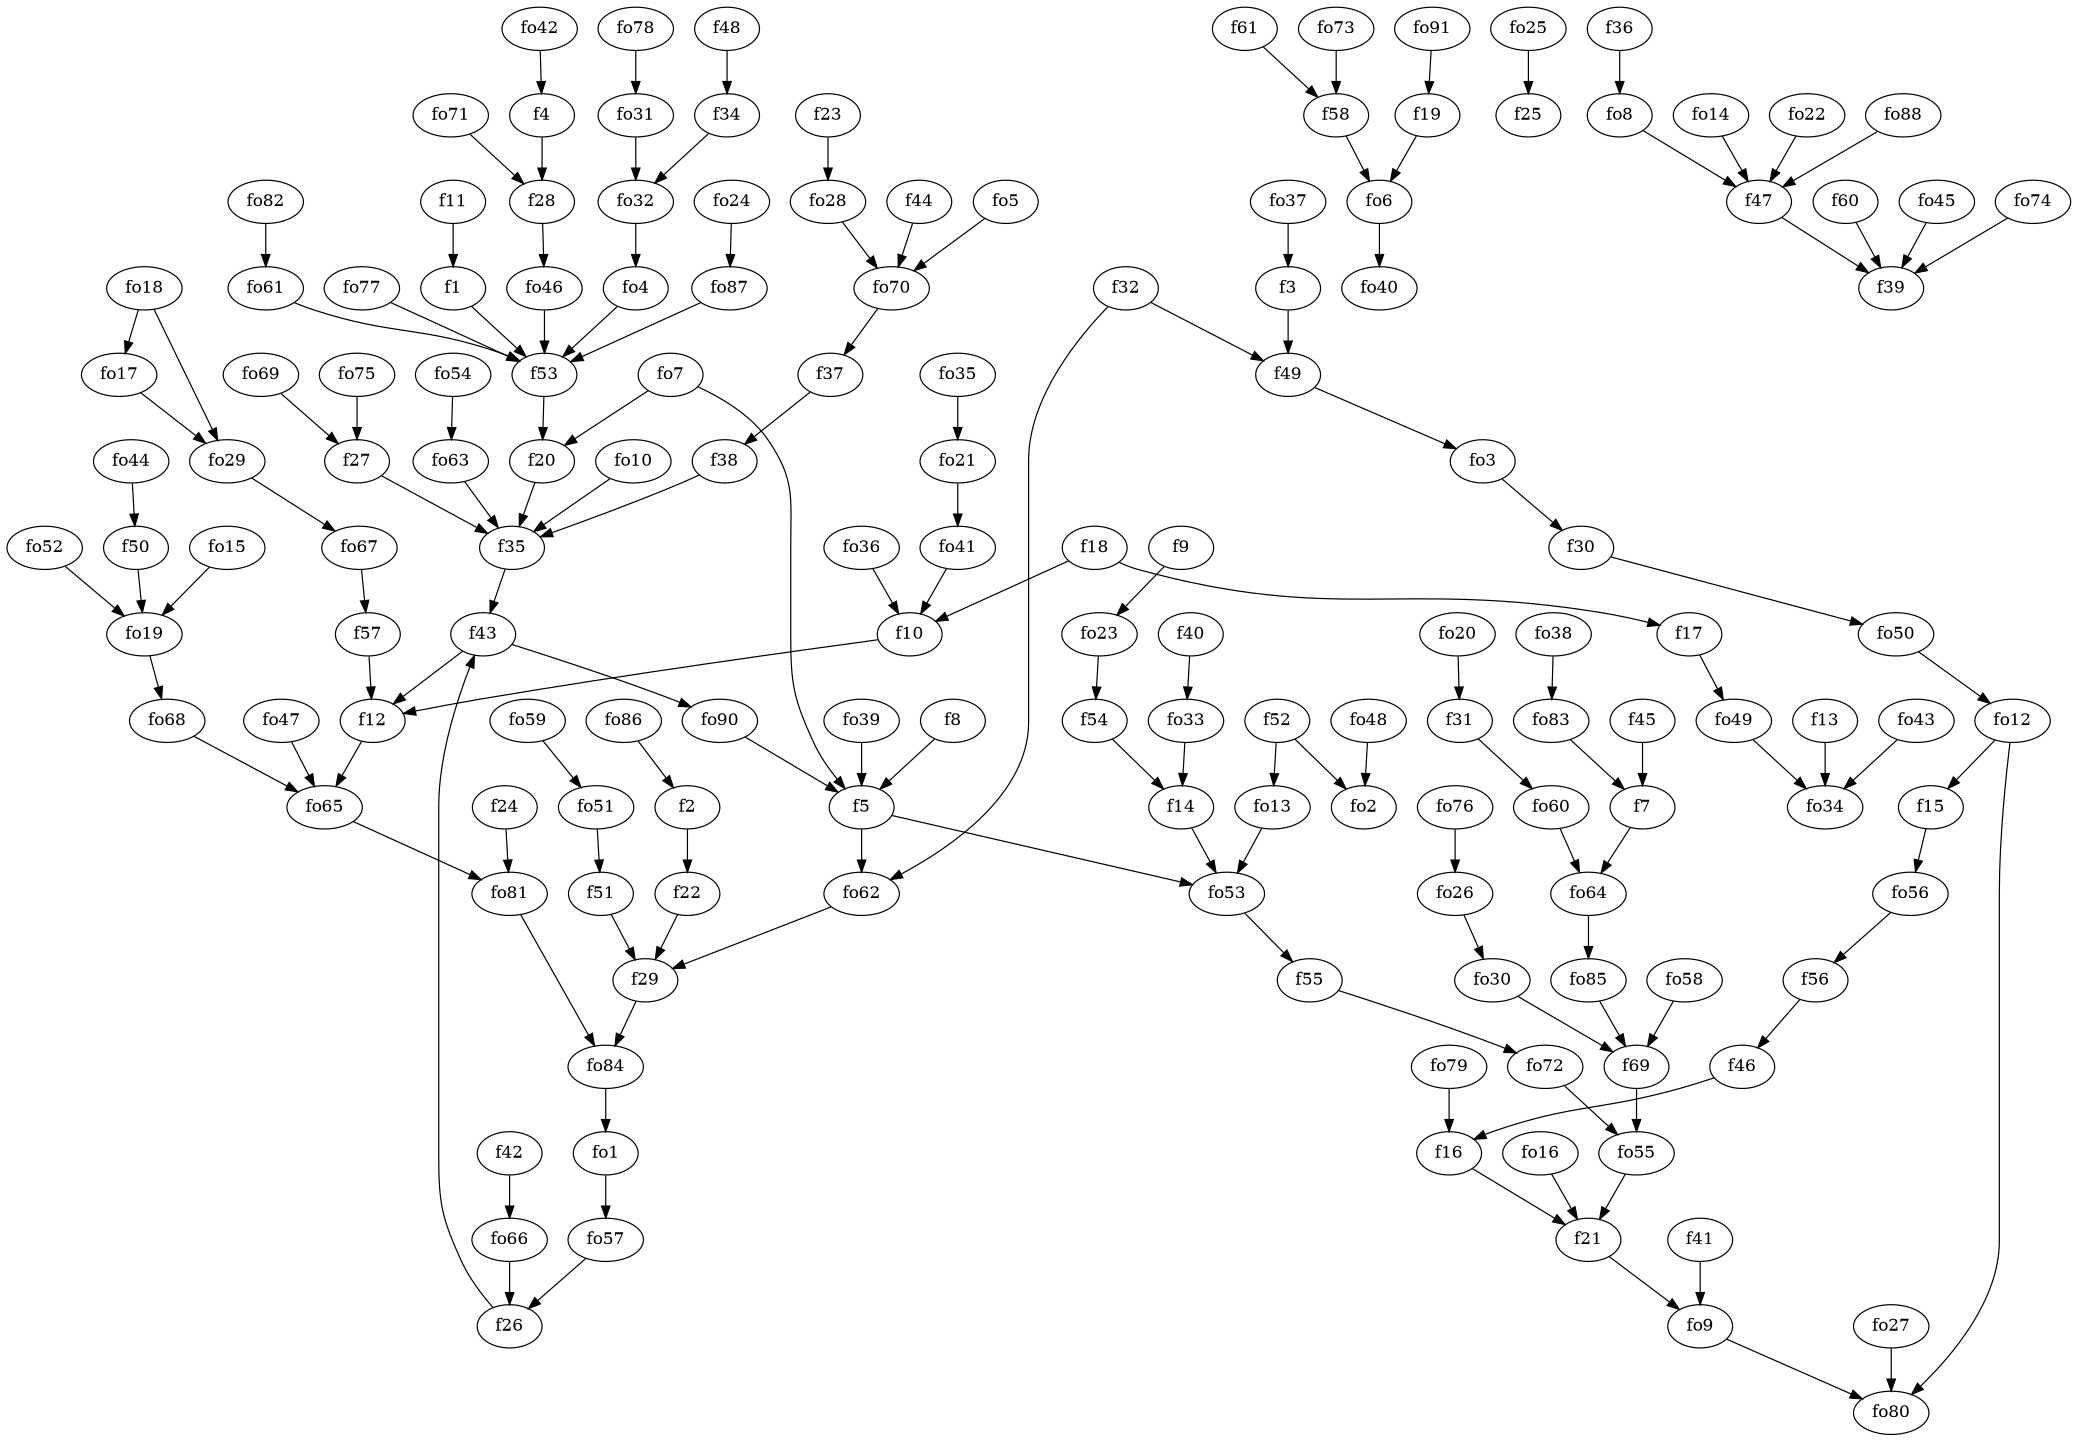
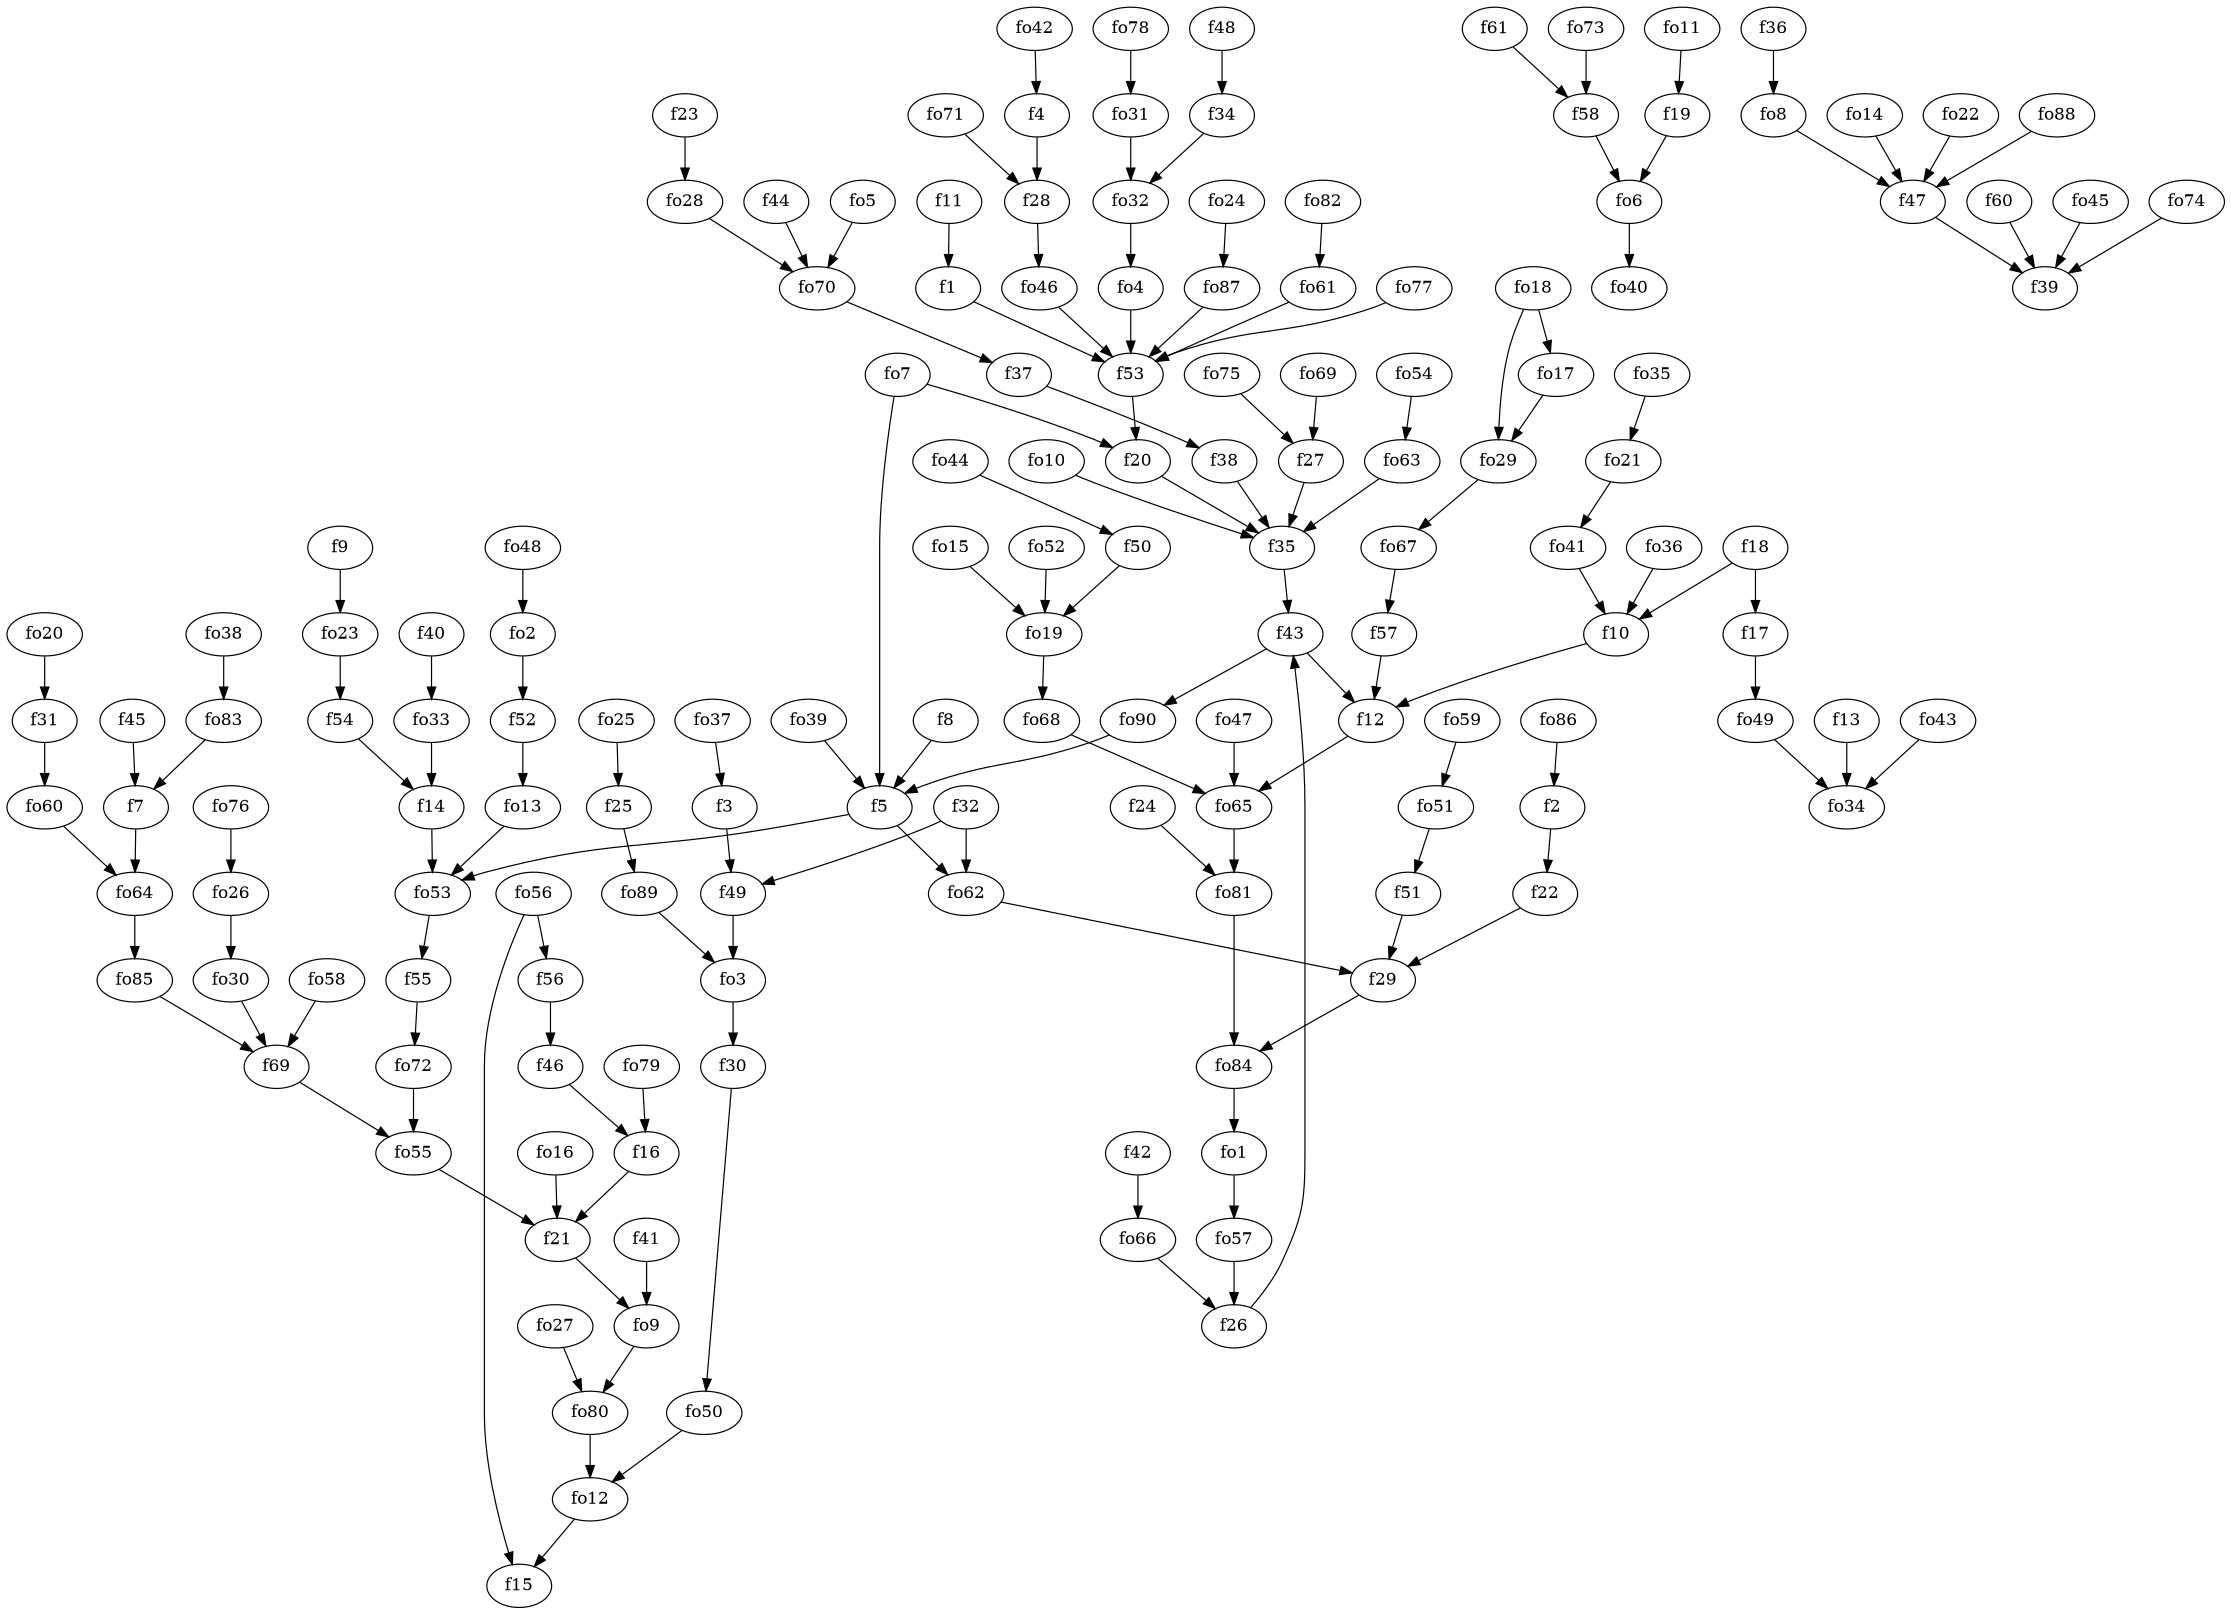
(1432, 29) -> (1682, 29)
(1316, 760) -> (523, 672)
(1922, 844) -> (484, 1232)
none -> (639, 894)
(1999, 1076) -> (590, 1450)
